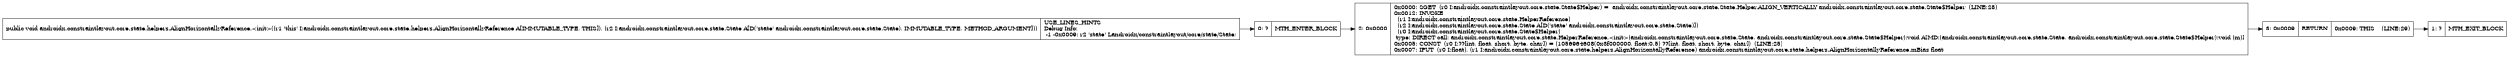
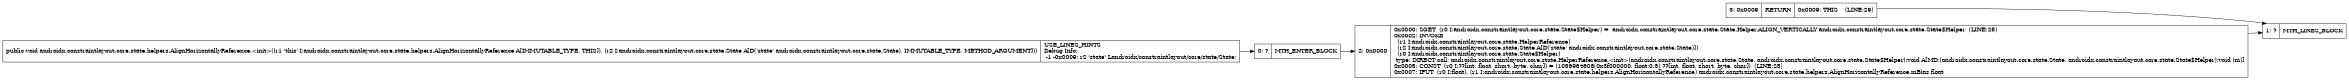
(1420, 14) -> (1420, 36)
(2253, 29) -> (2253, 33)
(2476, 29) -> (2313, 31)
